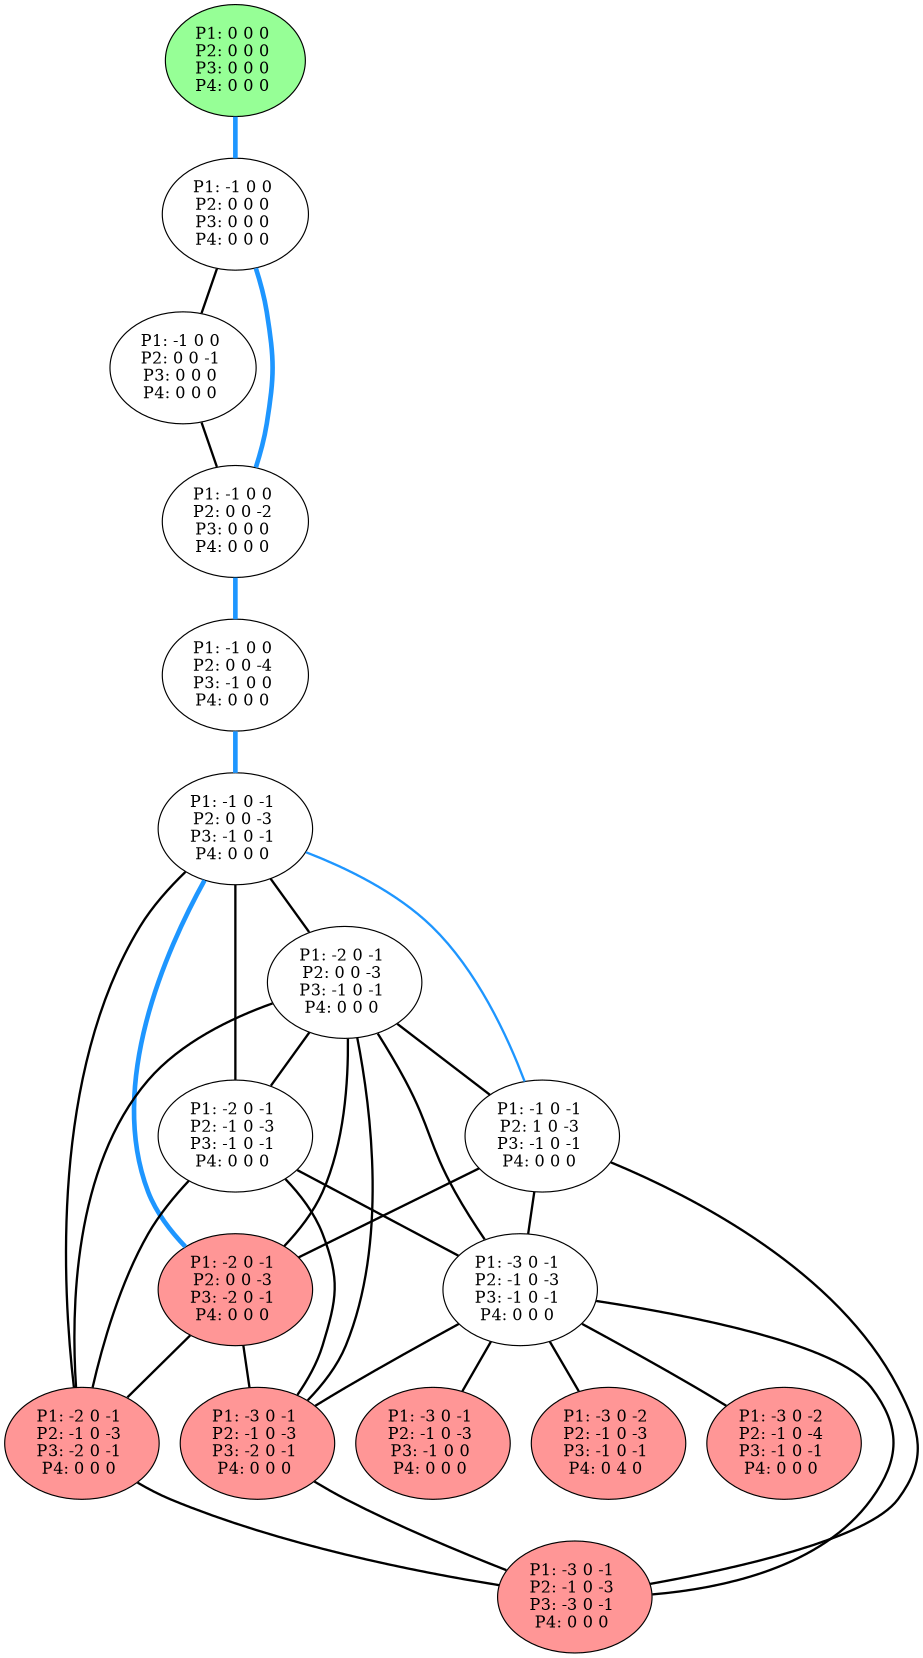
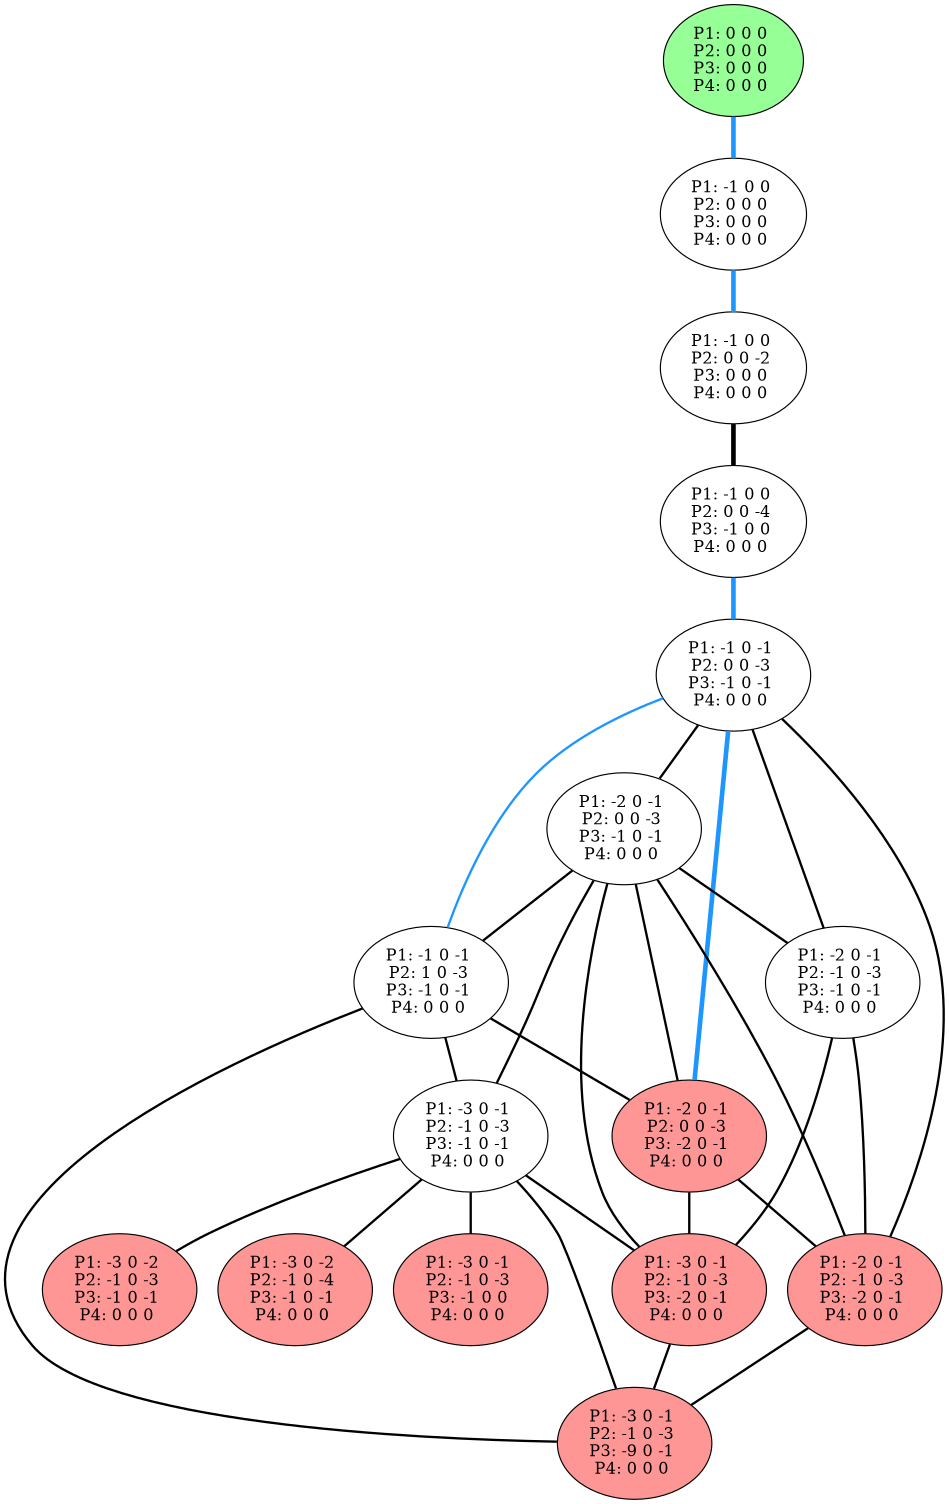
(183, 368) -> none
(235, 598) -> (733, 445)
(362, 1204) -> none
(609, 1443) -> (120, 1290)
(575, 1597) -> (635, 1443)
